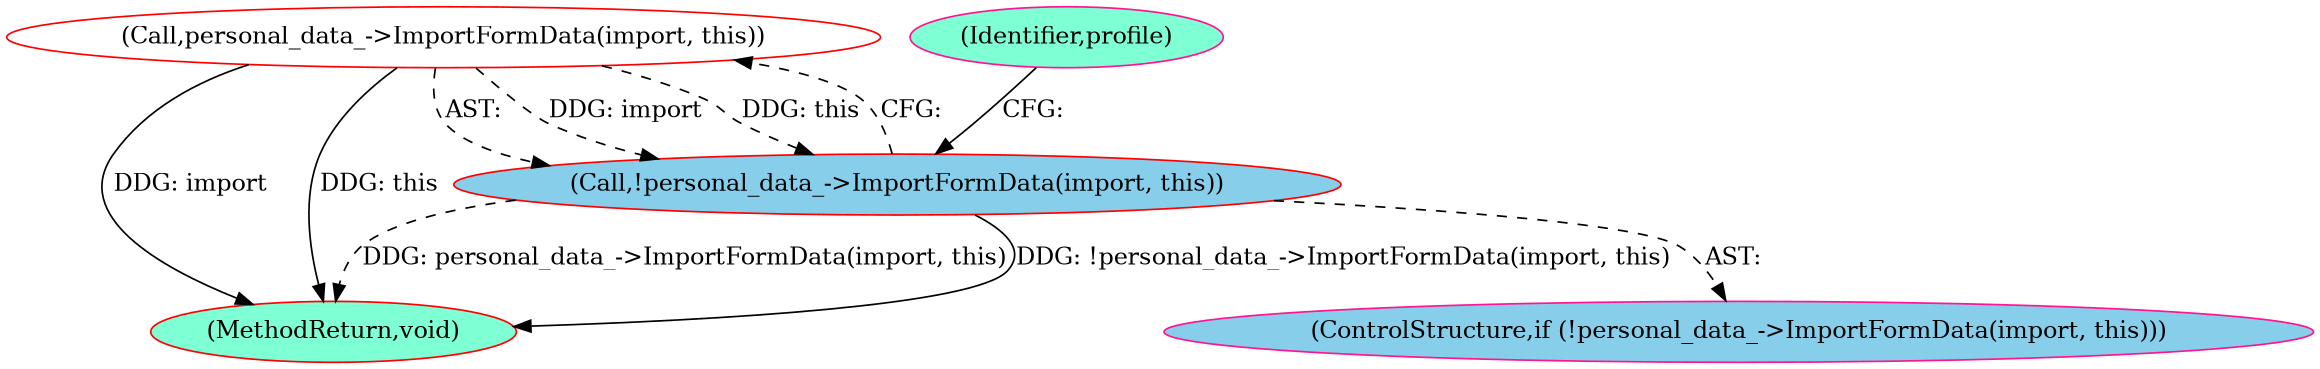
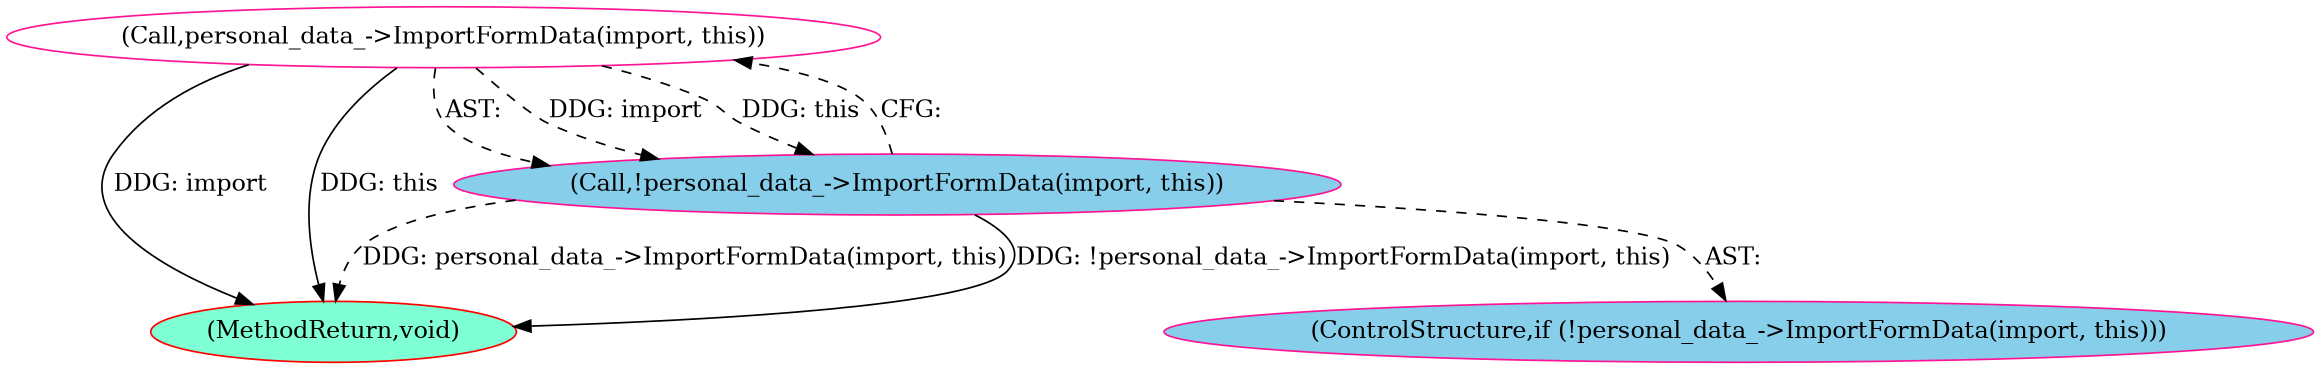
(444, 37) -> (444, 37)
(1067, 37) -> none
(897, 185) -> (897, 185)
